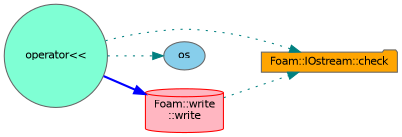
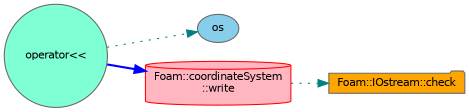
(198, 30) -> none
(184, 111) -> (218, 83)
